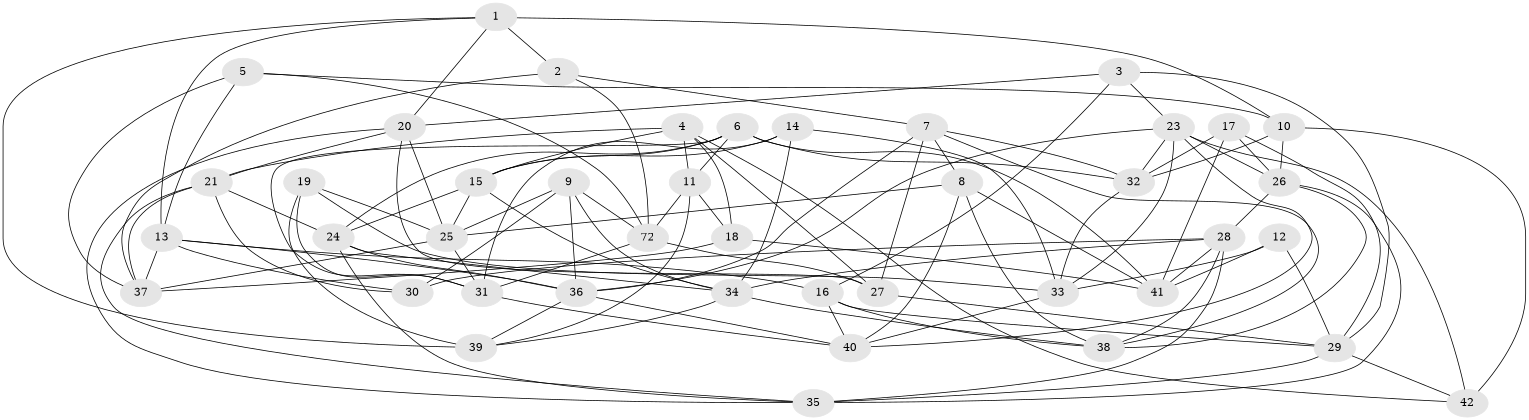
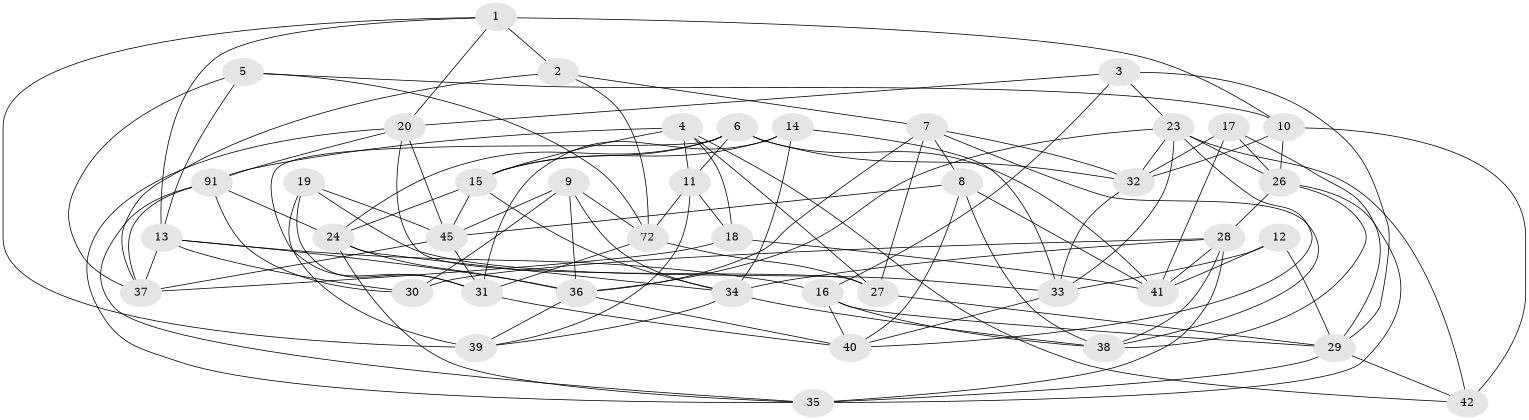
(212, 182) -> (212, 182)
(447, 238) -> (447, 238)
